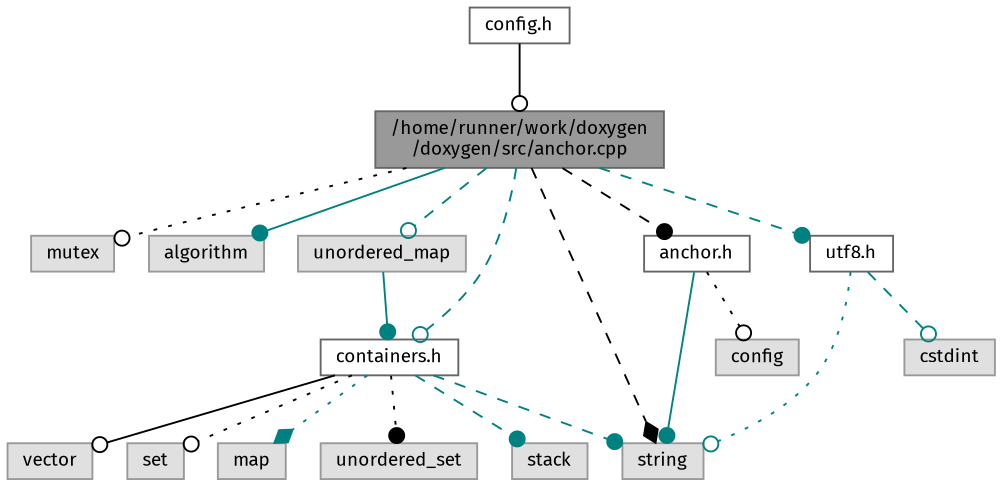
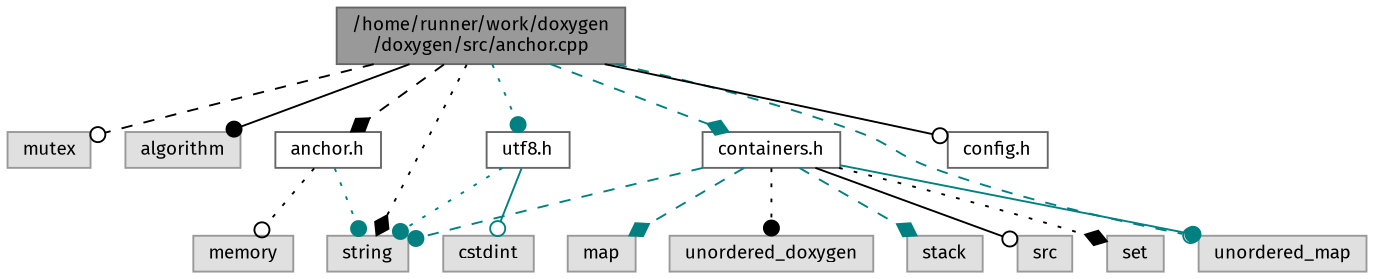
(520, 70) -> (850, 117)
(610, 198) -> (407, 91)
(356, 199) -> (325, 95)
(697, 200) -> (504, 91)
(268, 201) -> (239, 98)
(489, 259) -> (629, 94)
(589, 295) -> (427, 140)
(385, 298) -> (1013, 199)
(895, 300) -> (511, 195)
(681, 350) -> (345, 195)
(757, 357) -> (243, 254)
(813, 378) -> (455, 198)
(330, 402) -> (697, 196)
(463, 405) -> (848, 196)
(275, 408) -> (981, 204)
(50, 461) -> (1045, 254)
(399, 461) -> (771, 254)
